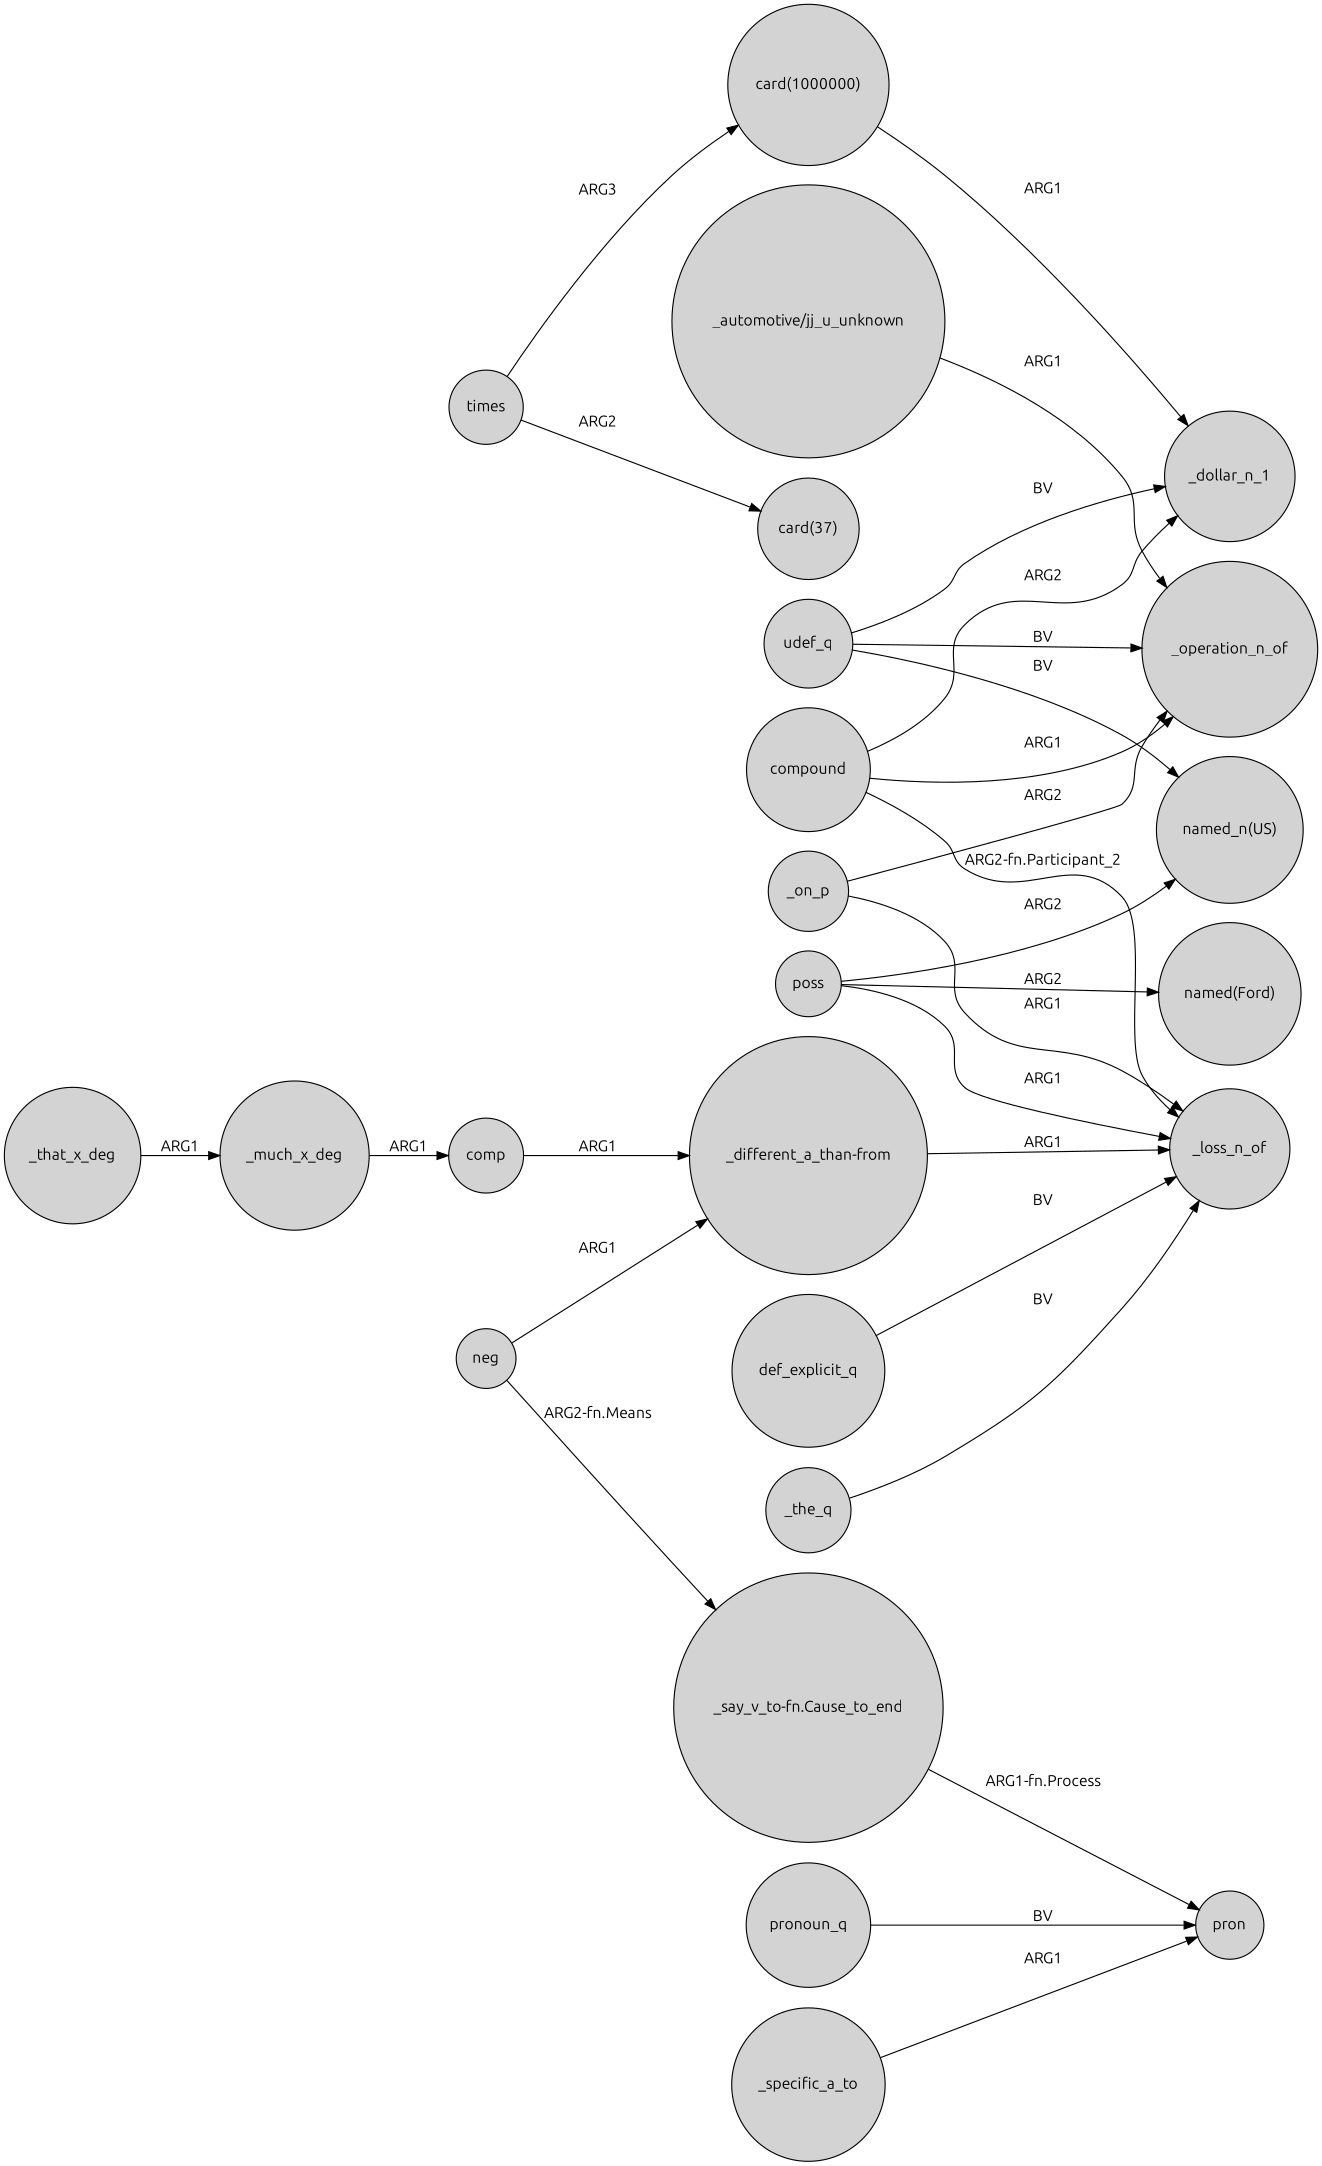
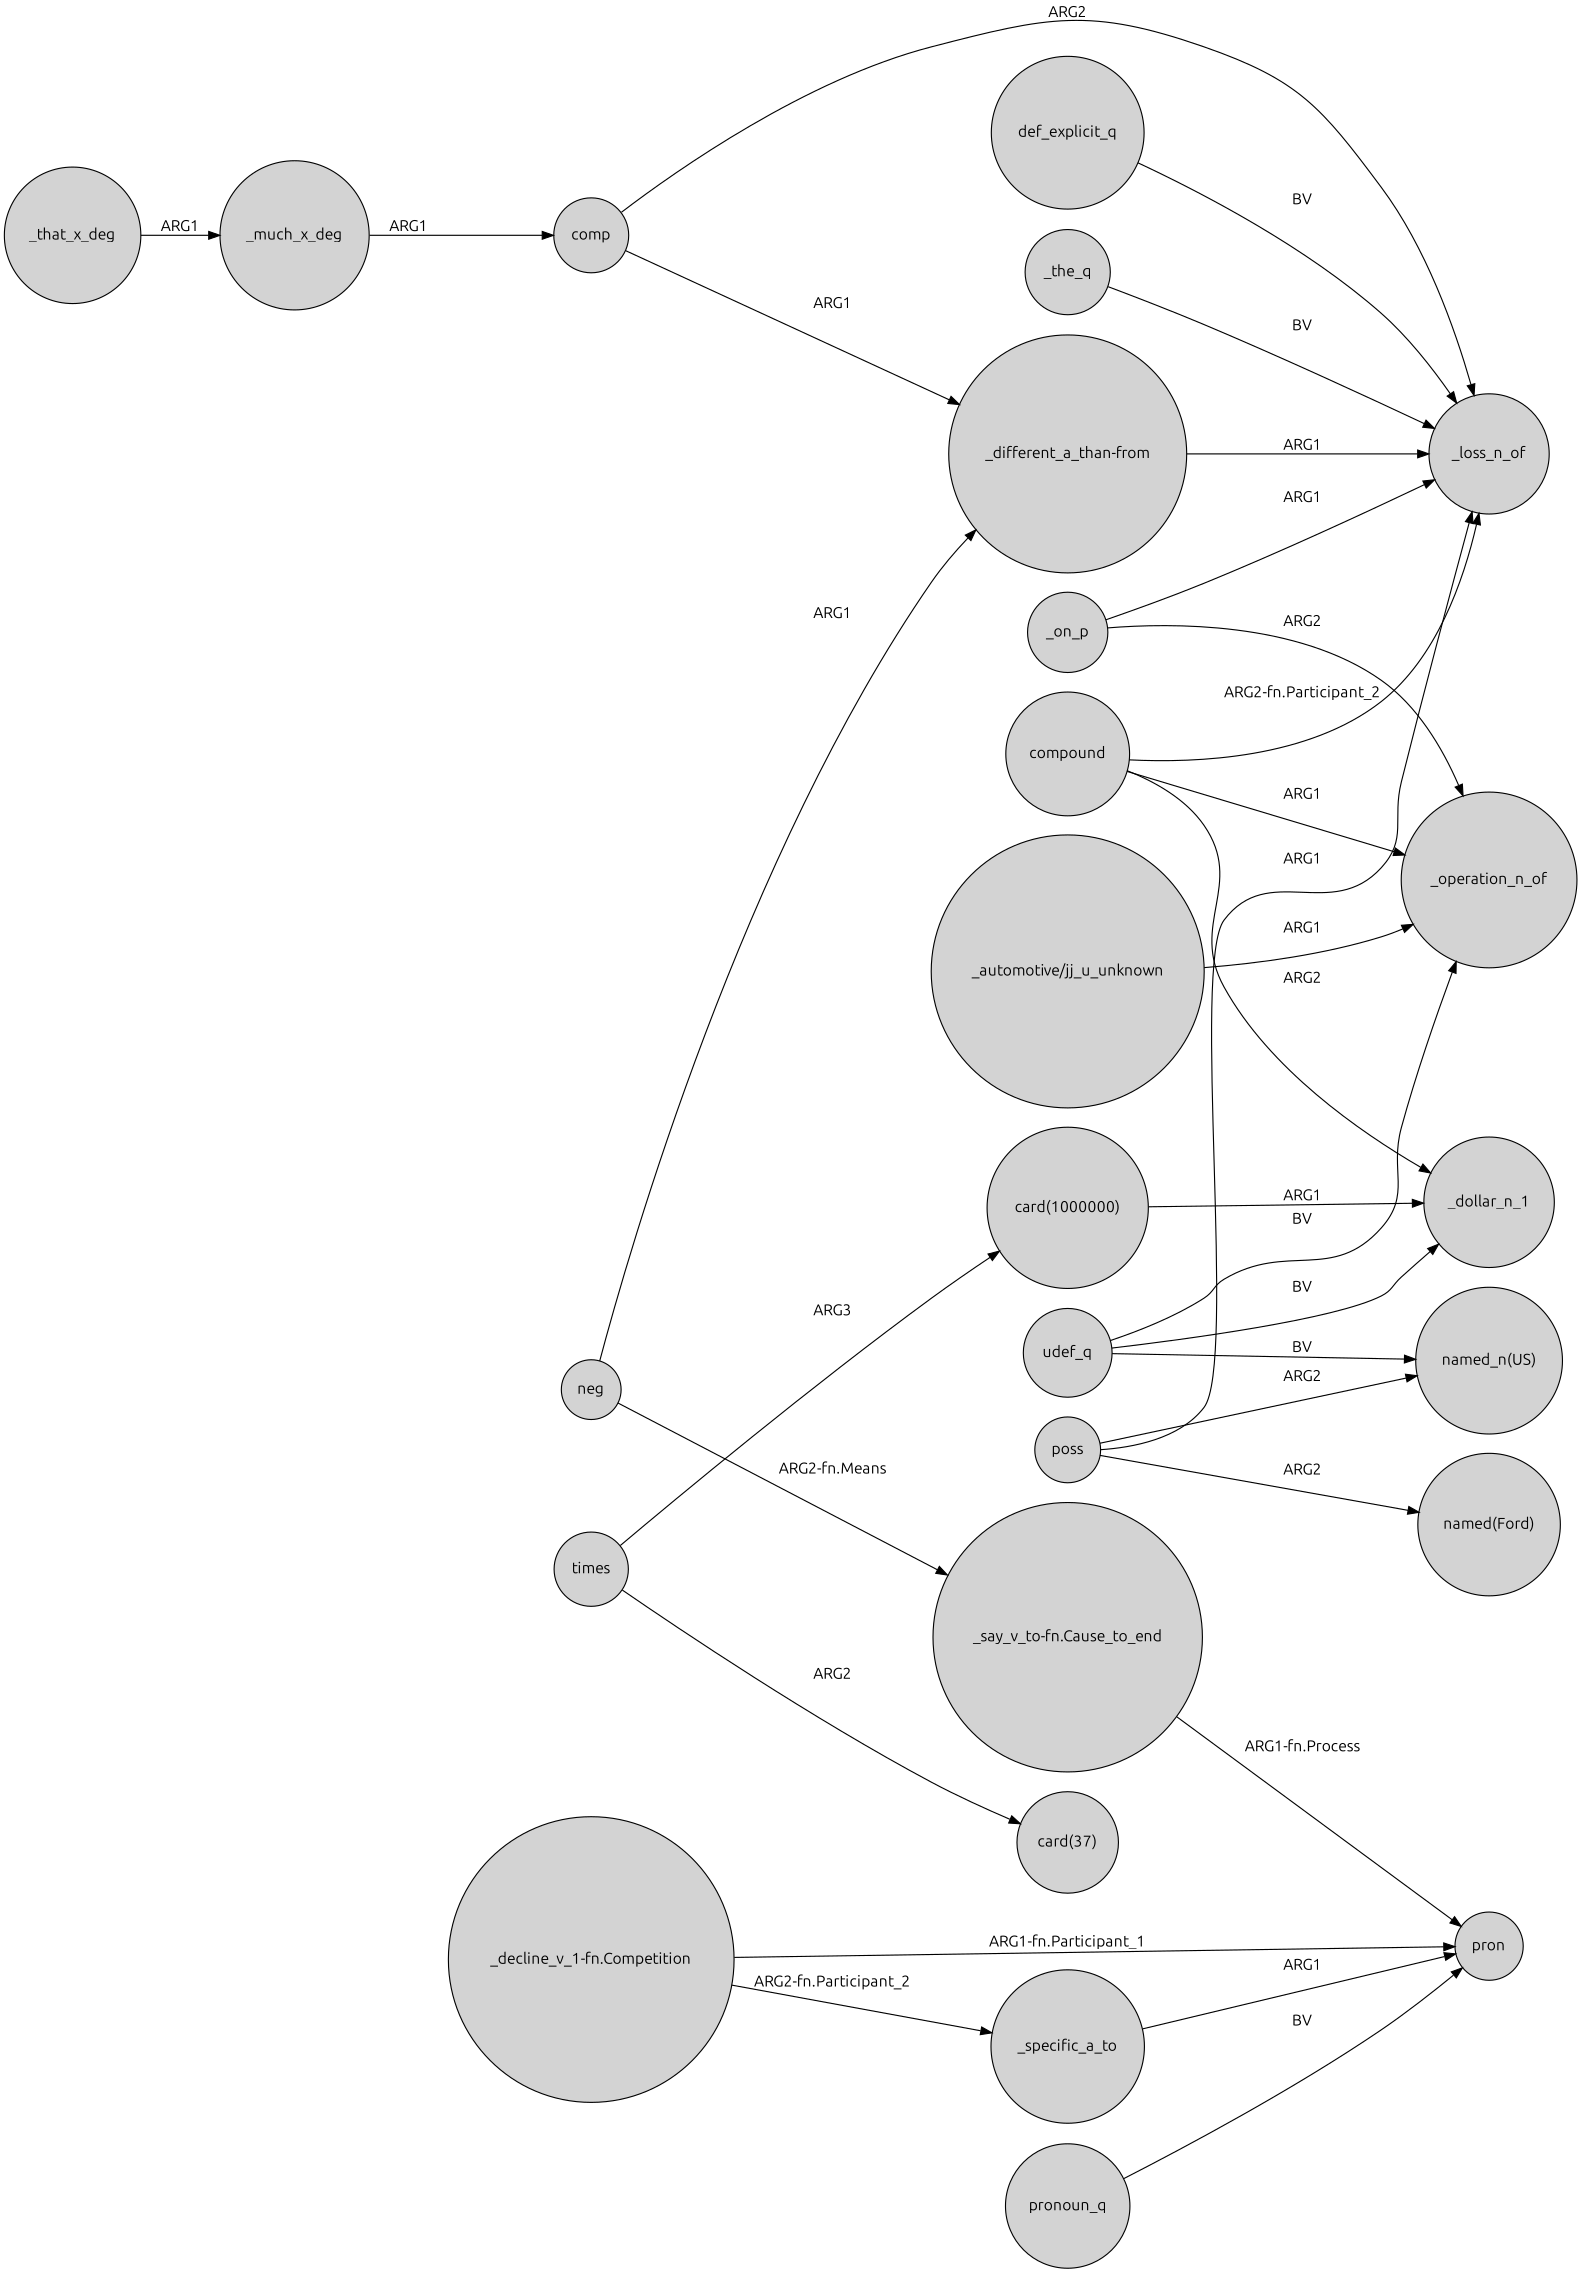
none -> (1116, 24)
none -> (591, 1960)
